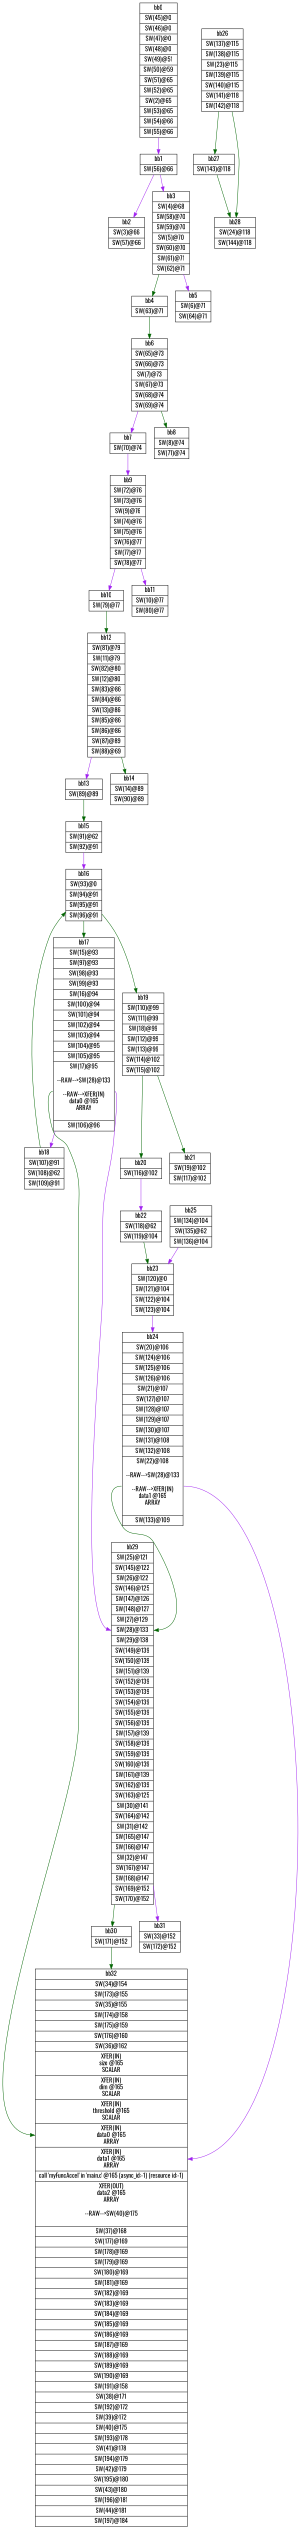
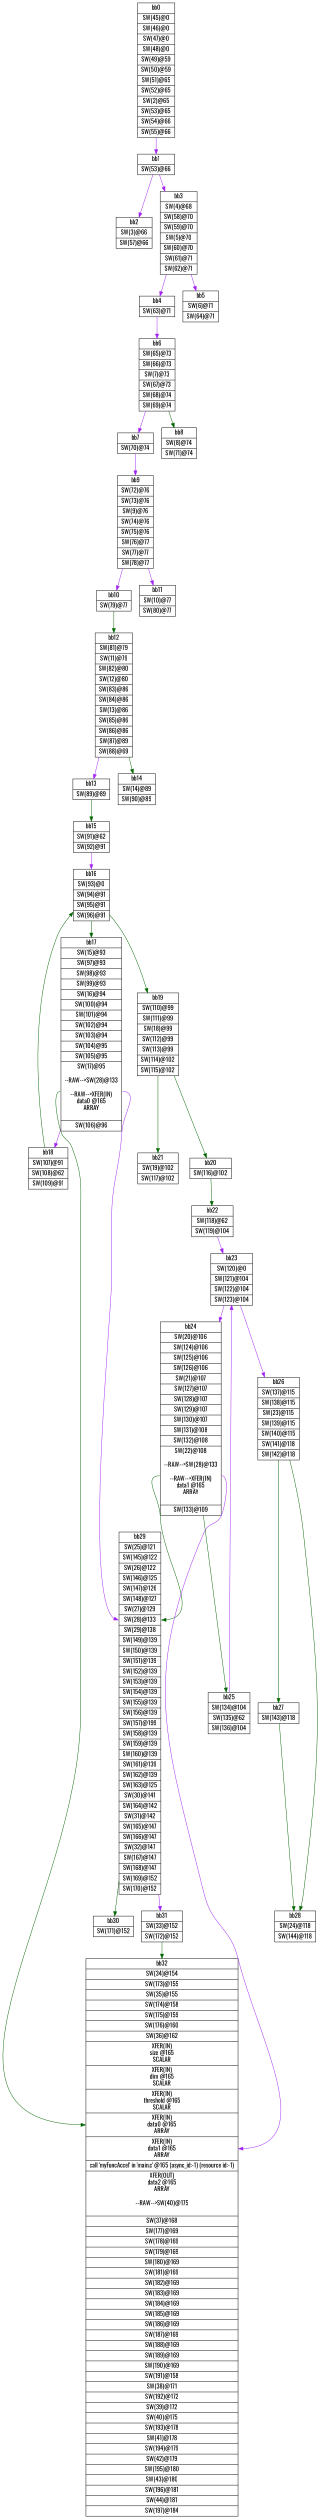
(159, 60) -> (156, 60)
(159, 169) -> (156, 169)
(156, 283) -> (164, 283)
(150, 325) -> (157, 325)
(141, 1193) -> (211, 1190)
(145, 1251) -> (220, 1243)
none -> (252, 1339)
none -> (215, 1602)
(132, 1734) -> (140, 1723)
(111, 1956) -> (162, 1948)
